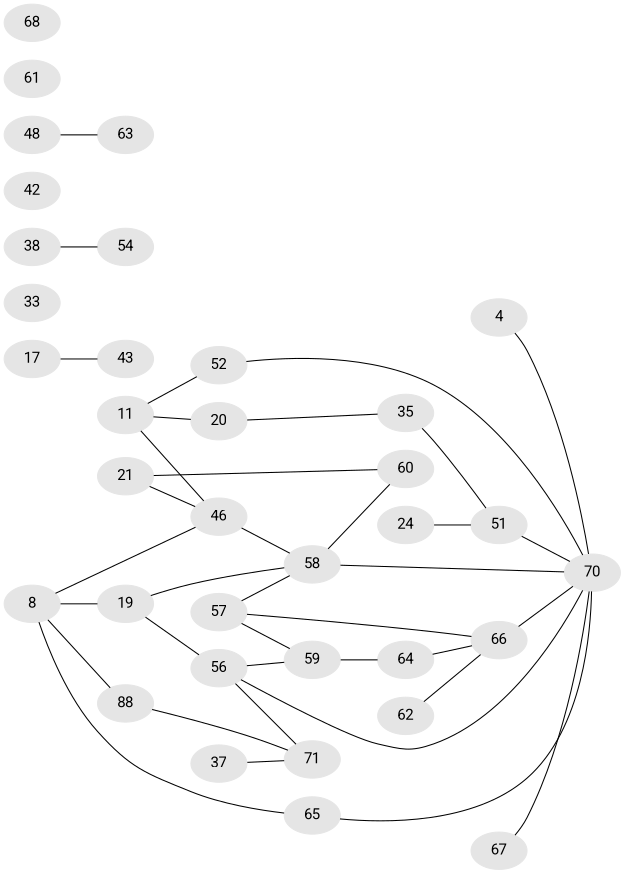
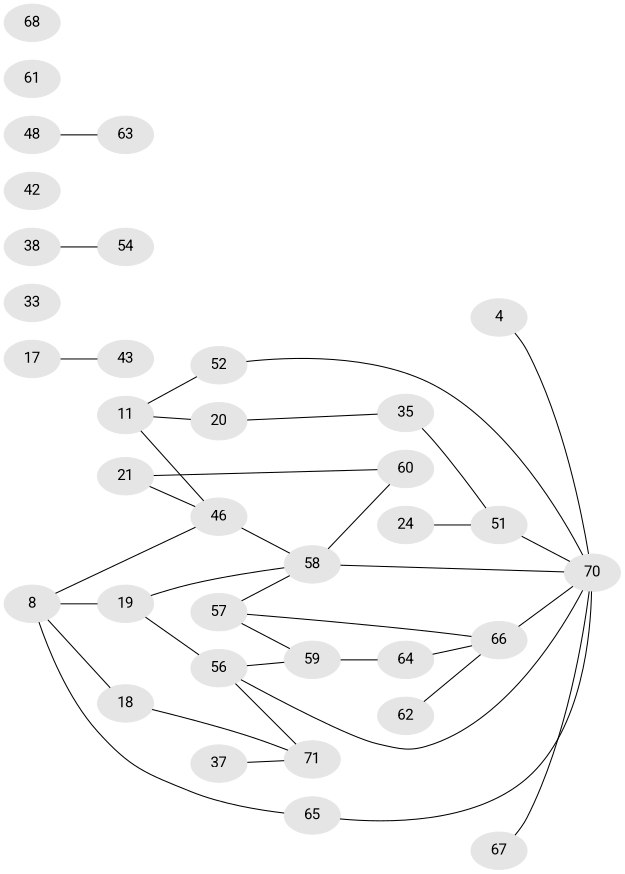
(126, 703) -> (126, 703)
